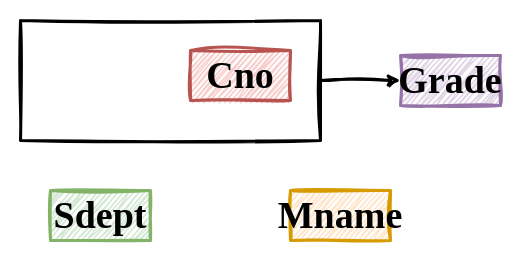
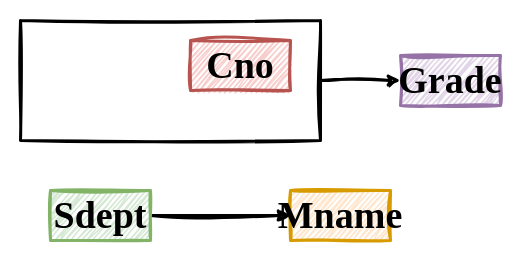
(241, 76) -> (241, 66)
none -> (216, 216)
